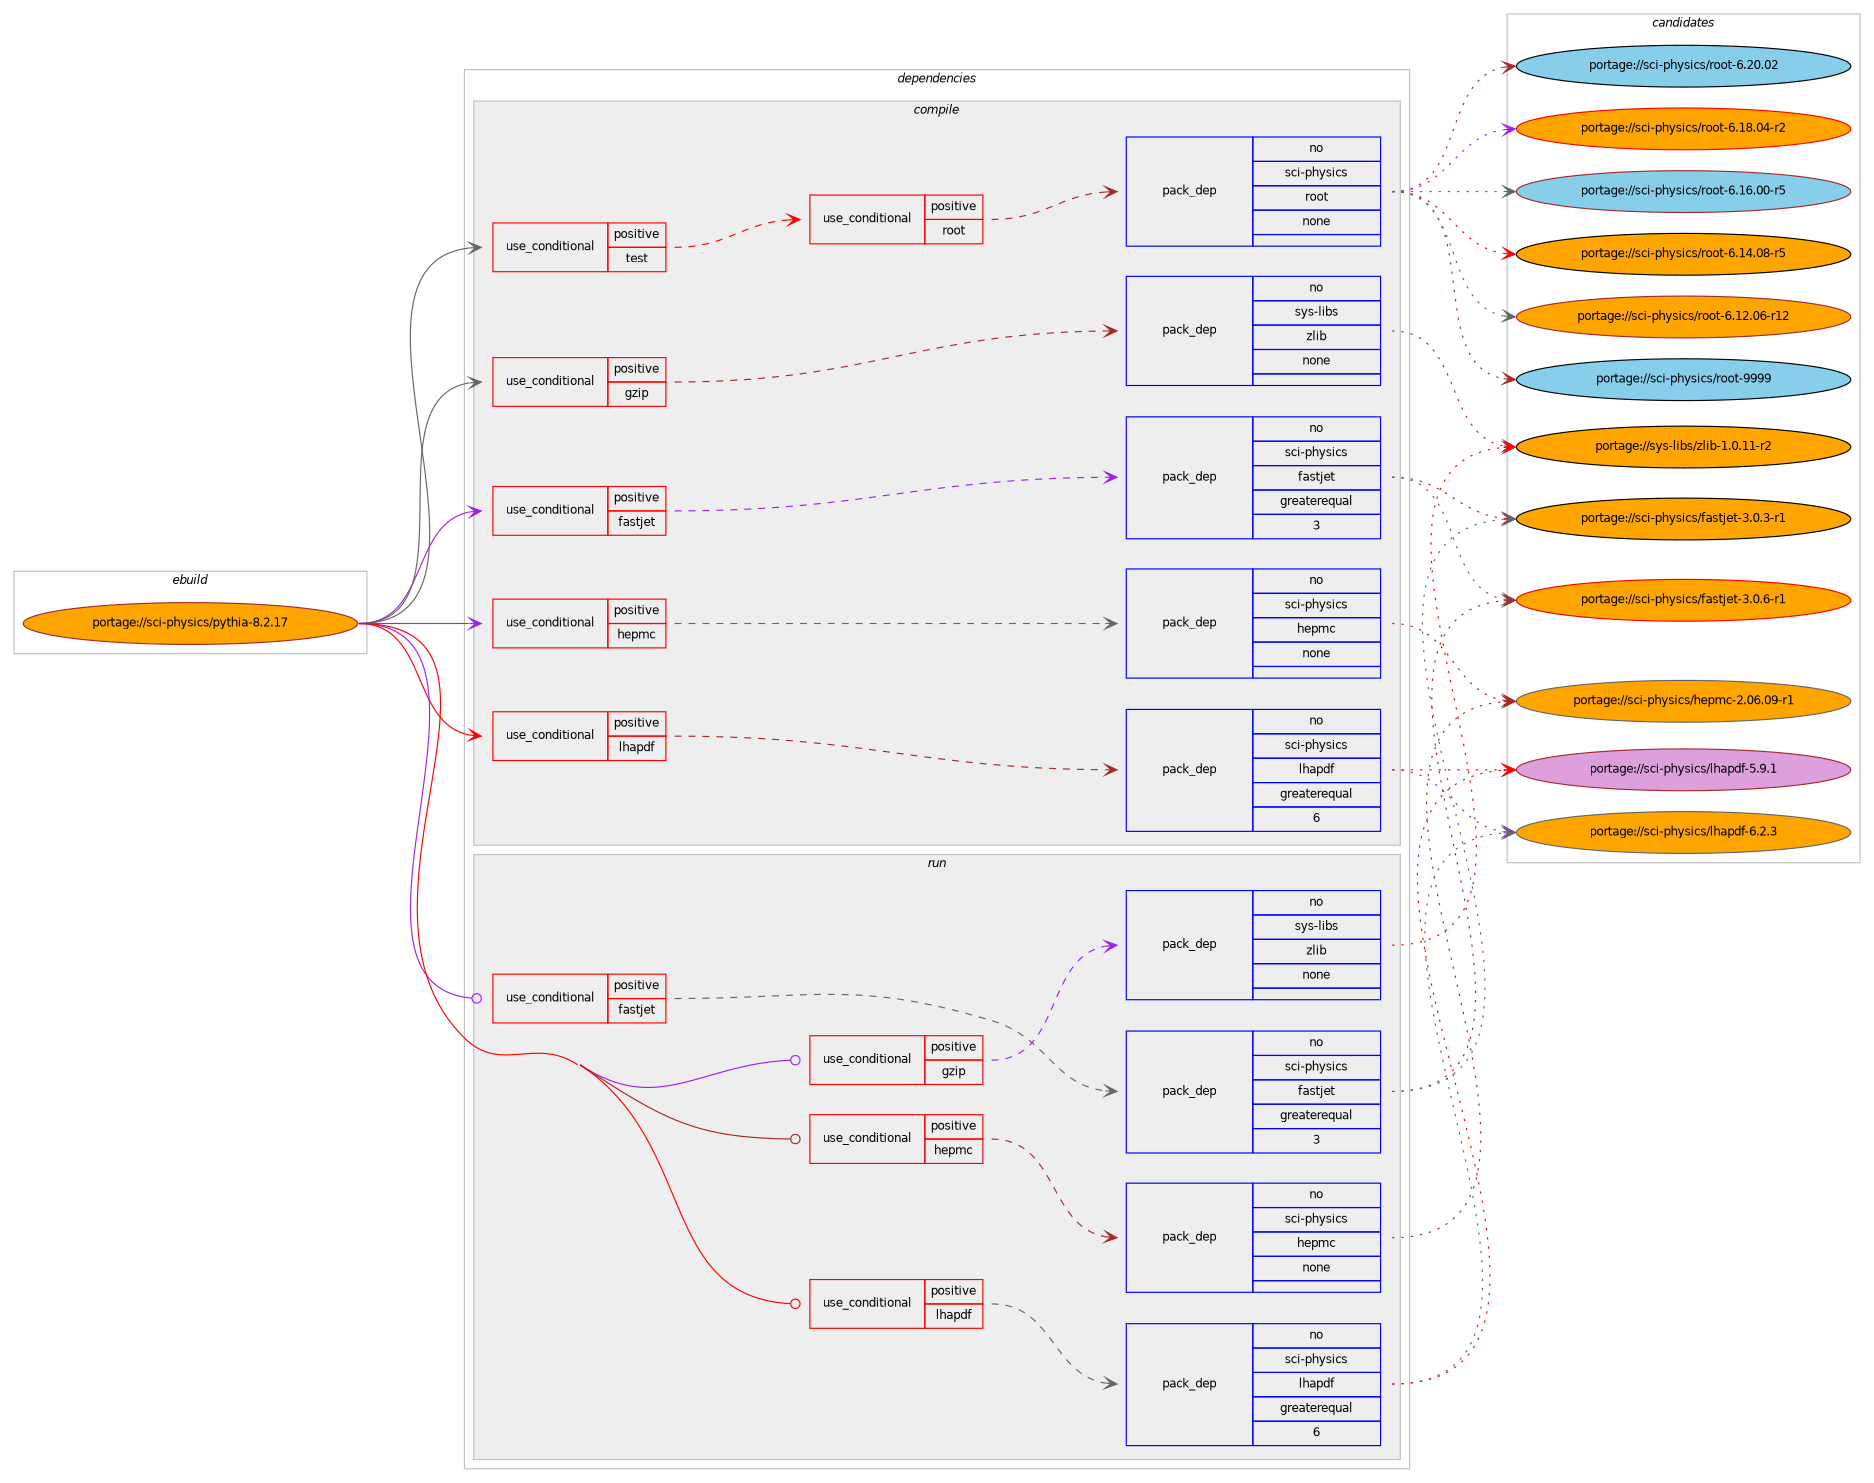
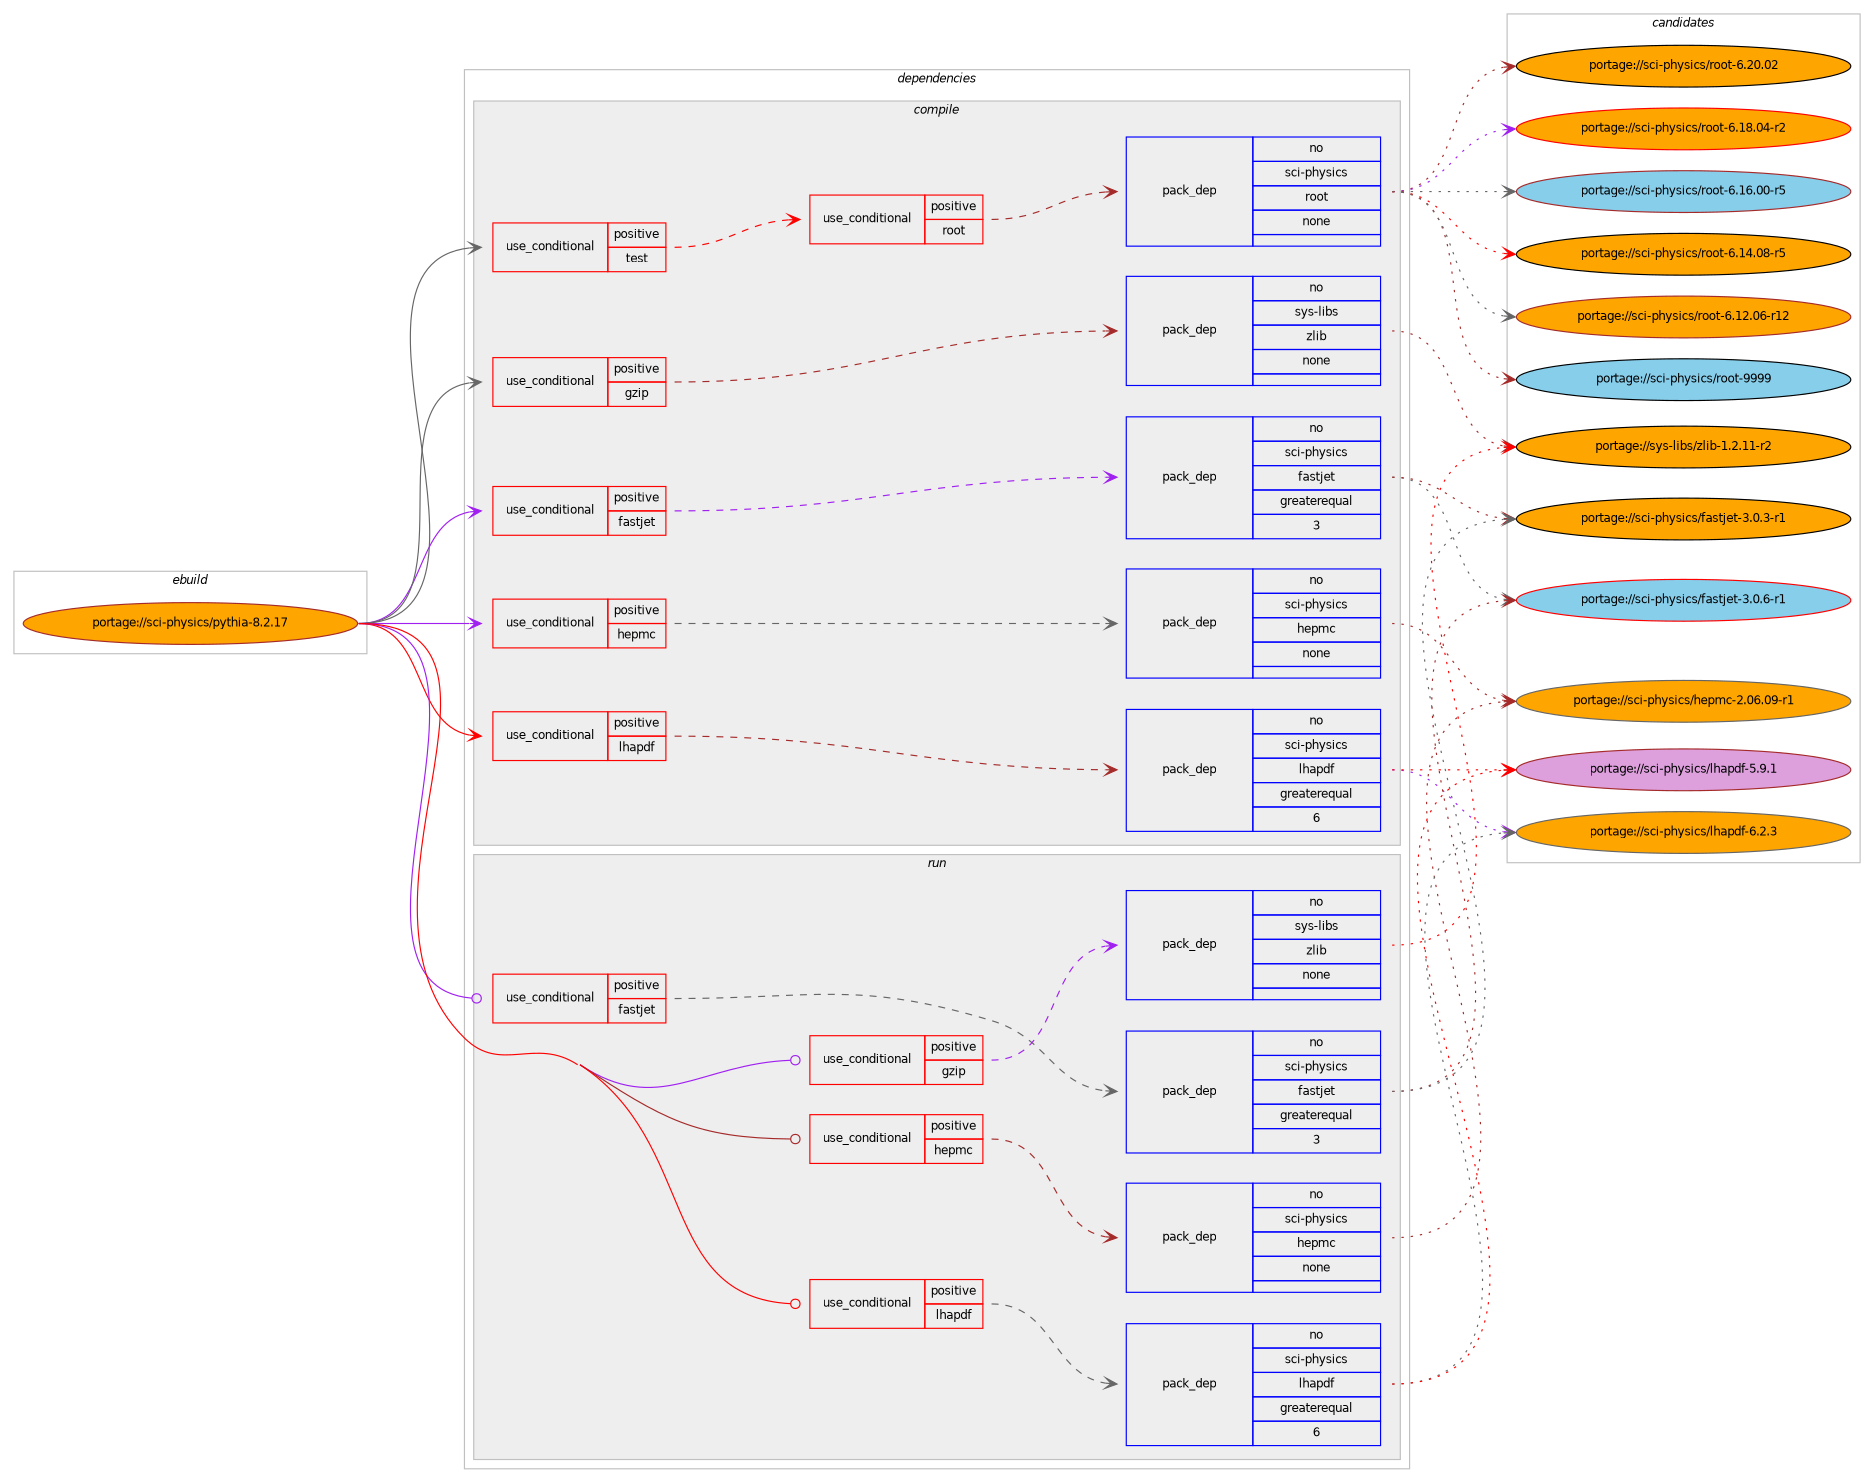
(1684, 66) -> (1684, 66)
(1684, 447) -> (1684, 447)
(1684, 600) -> (1684, 600)
